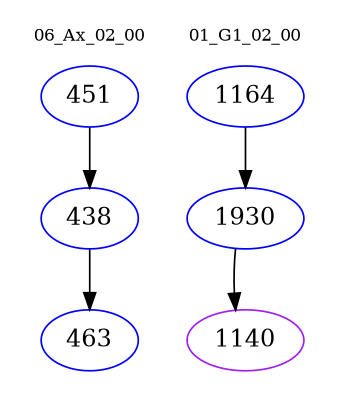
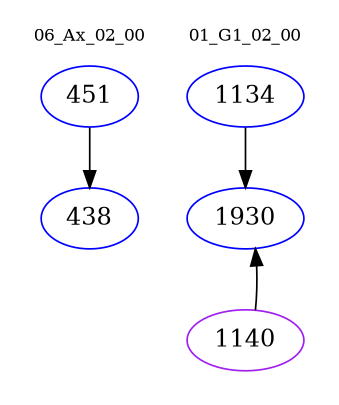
(245, 97) -> (245, 97)
(234, 271) -> (257, 288)
(90, 340) -> none
